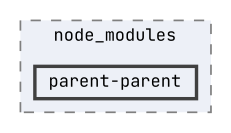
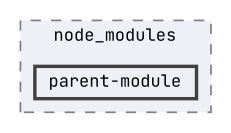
(116, 83) -> (116, 83)
